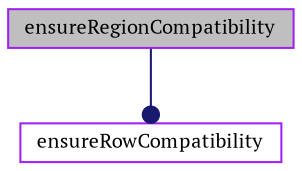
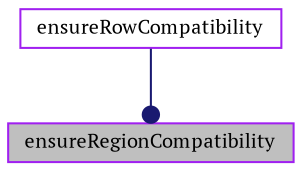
(151, 77) -> (151, 77)
